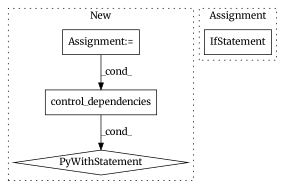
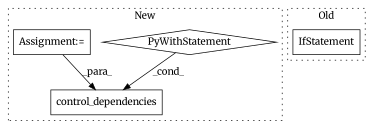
(238, 16) -> (326, 16)
(117, 72) -> (97, 72)
(101, 129) -> (152, 69)
